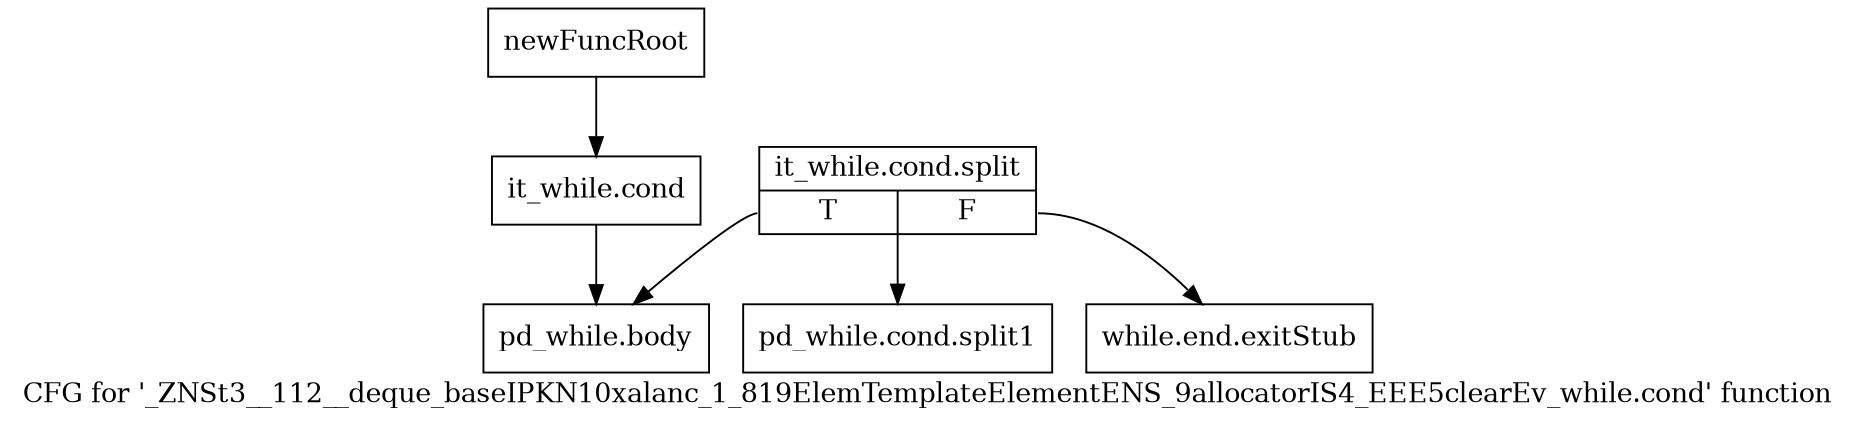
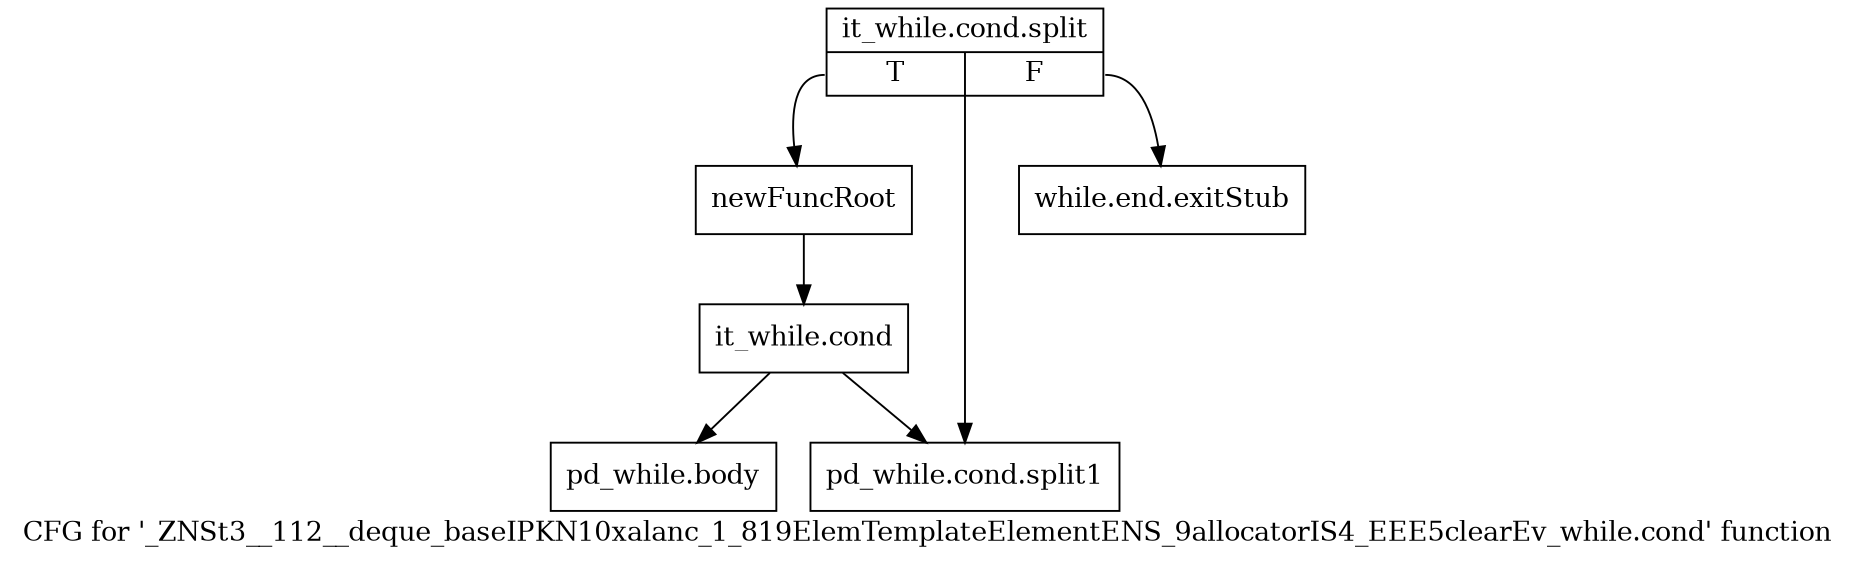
(701, 249) -> (796, 103)
none -> (877, 402)
